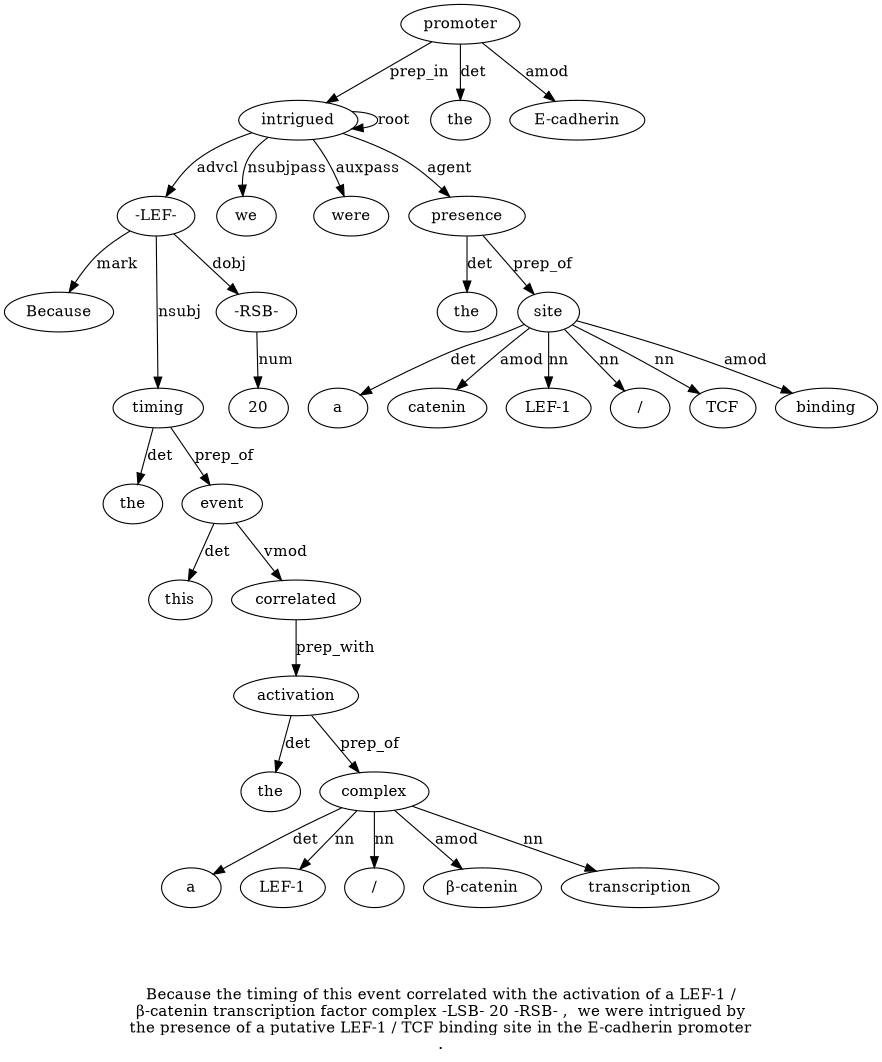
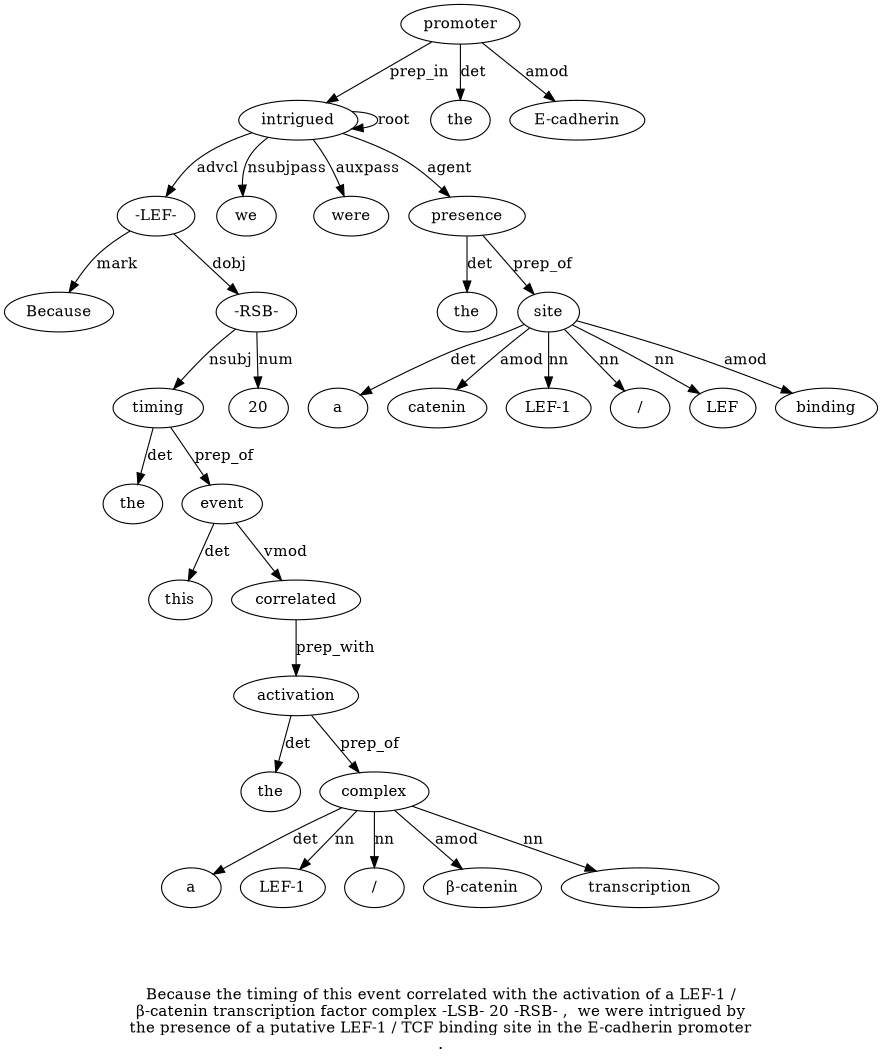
(157, 306) -> (207, 354)
(723, 408) -> (723, 408)
